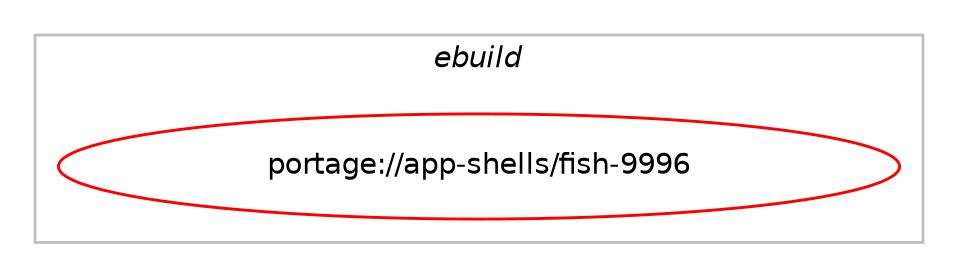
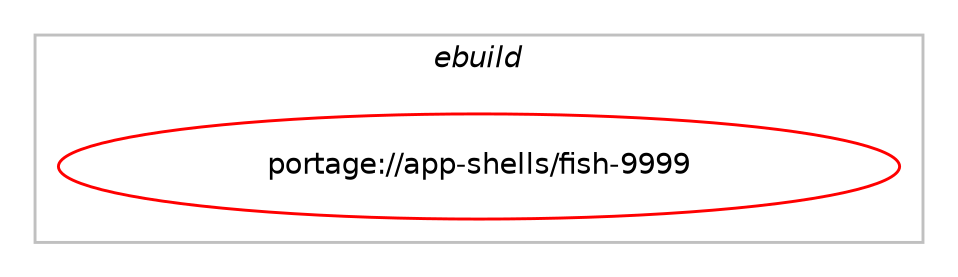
(479, 166) -> (479, 166)
